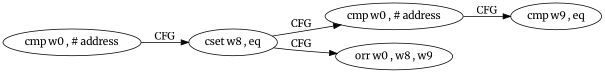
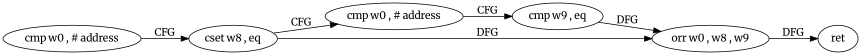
none -> (626, 26)
none -> (838, 39)
(301, 44) -> (488, 33)
